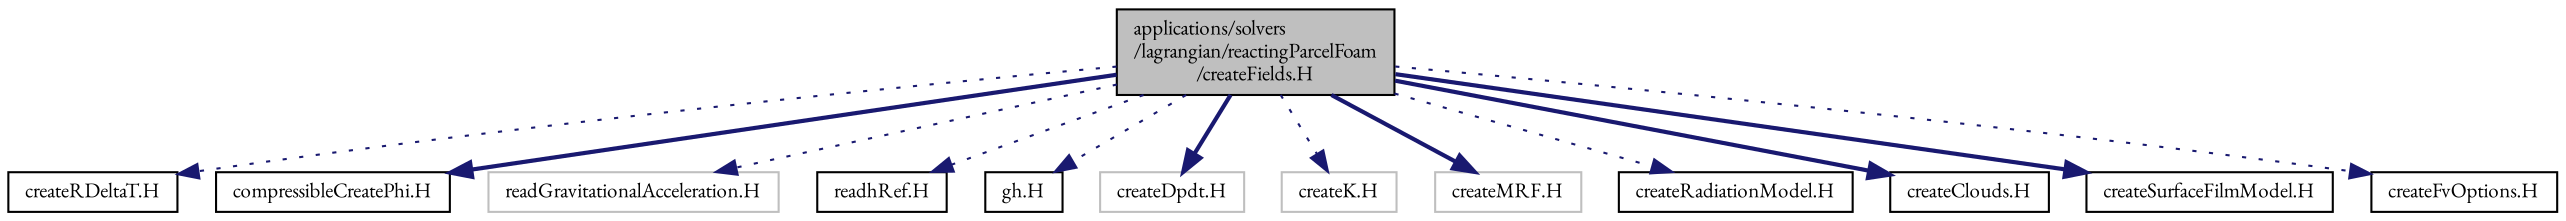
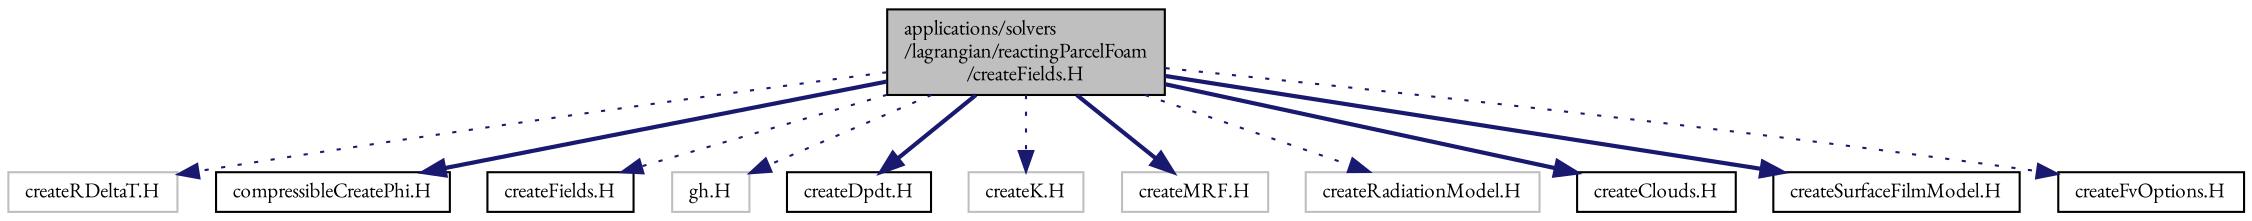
(93, 192) -> (93, 192)
(634, 192) -> none
(882, 192) -> (560, 192)
(1024, 192) -> (711, 192)
(1172, 192) -> (859, 192)
(1736, 192) -> (1423, 192)
